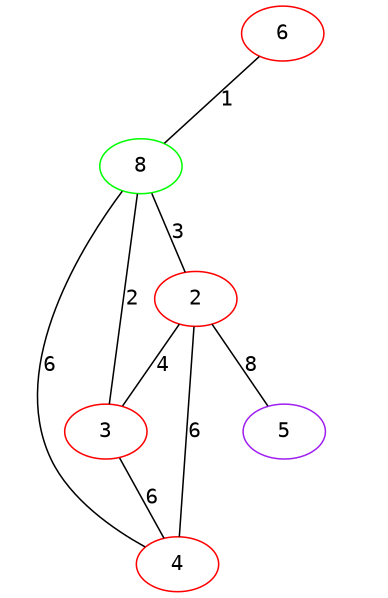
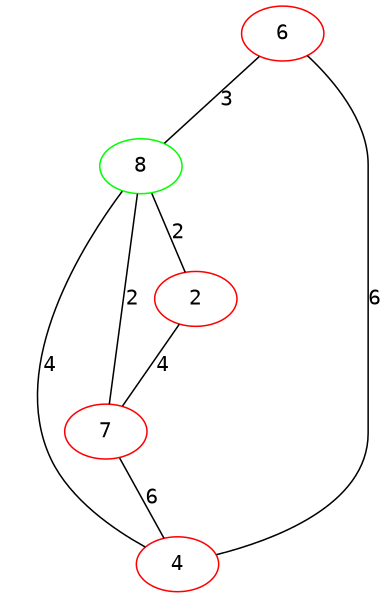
(227, 100) -> (227, 100)
(178, 233) -> (178, 233)
(50, 365) -> (50, 365)
(106, 432) -> (106, 432)
(187, 432) -> (368, 339)
(284, 432) -> none
